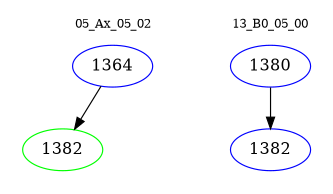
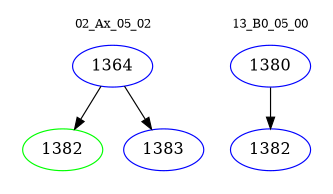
(113, 25) -> (113, 25)
none -> (164, 150)
